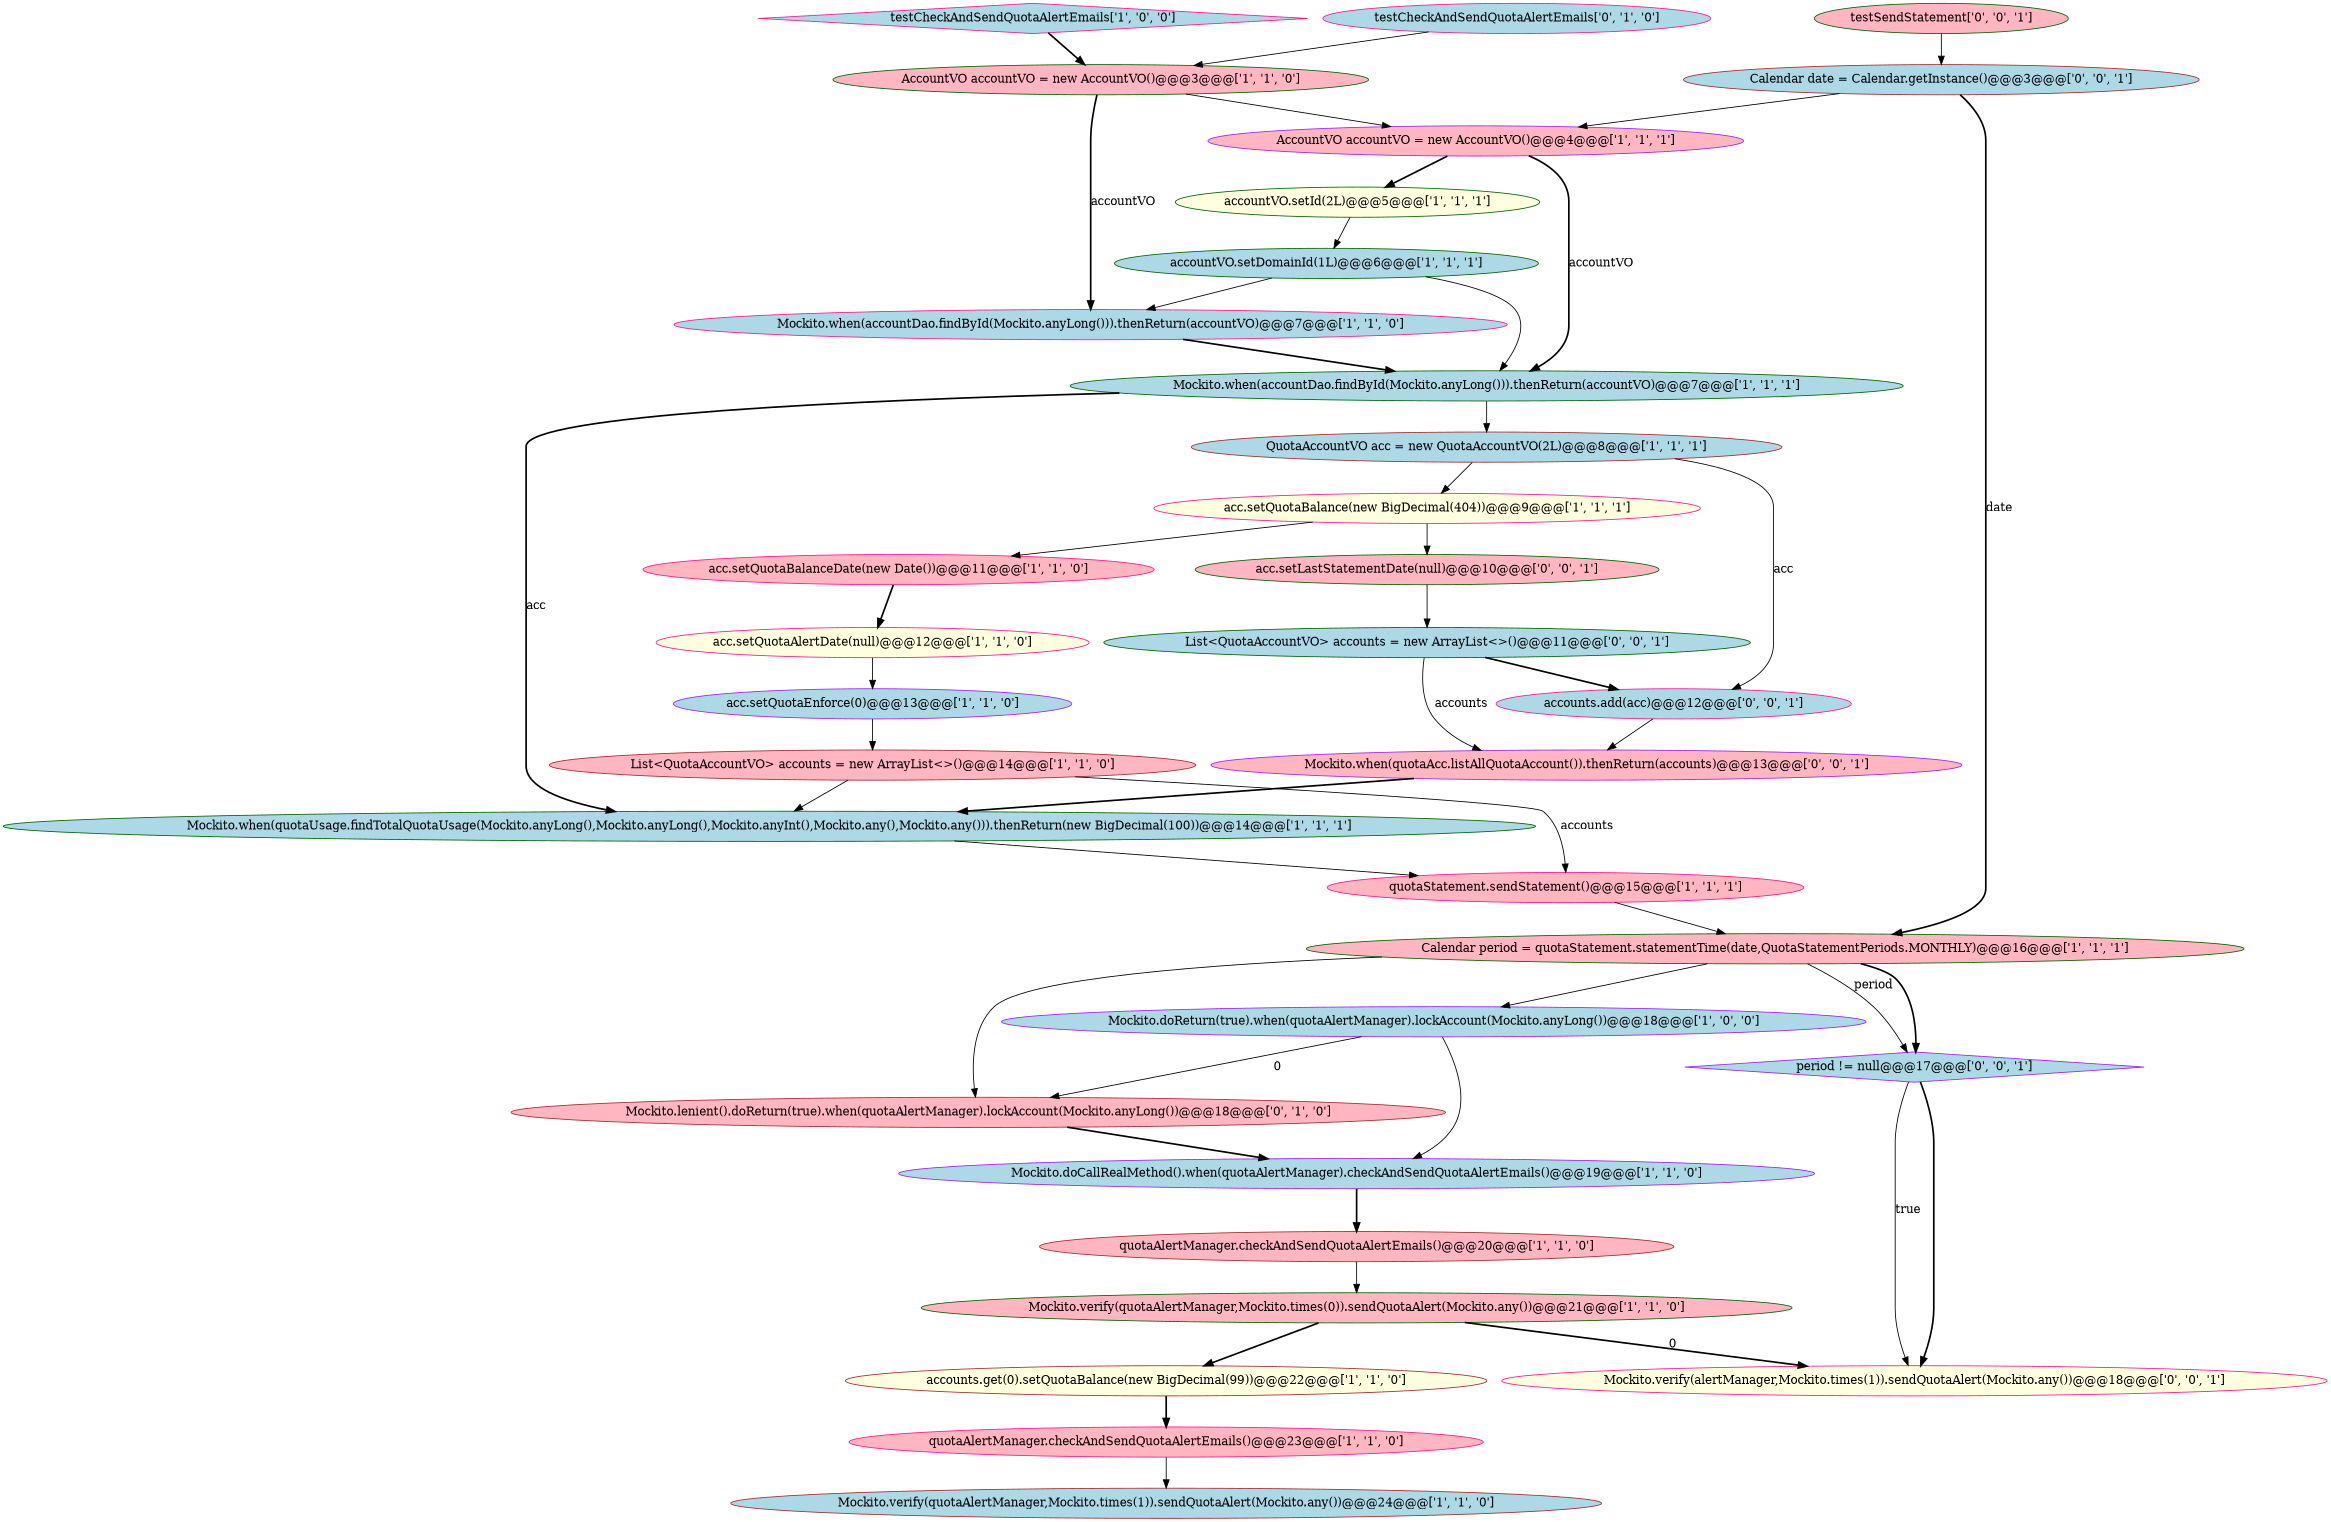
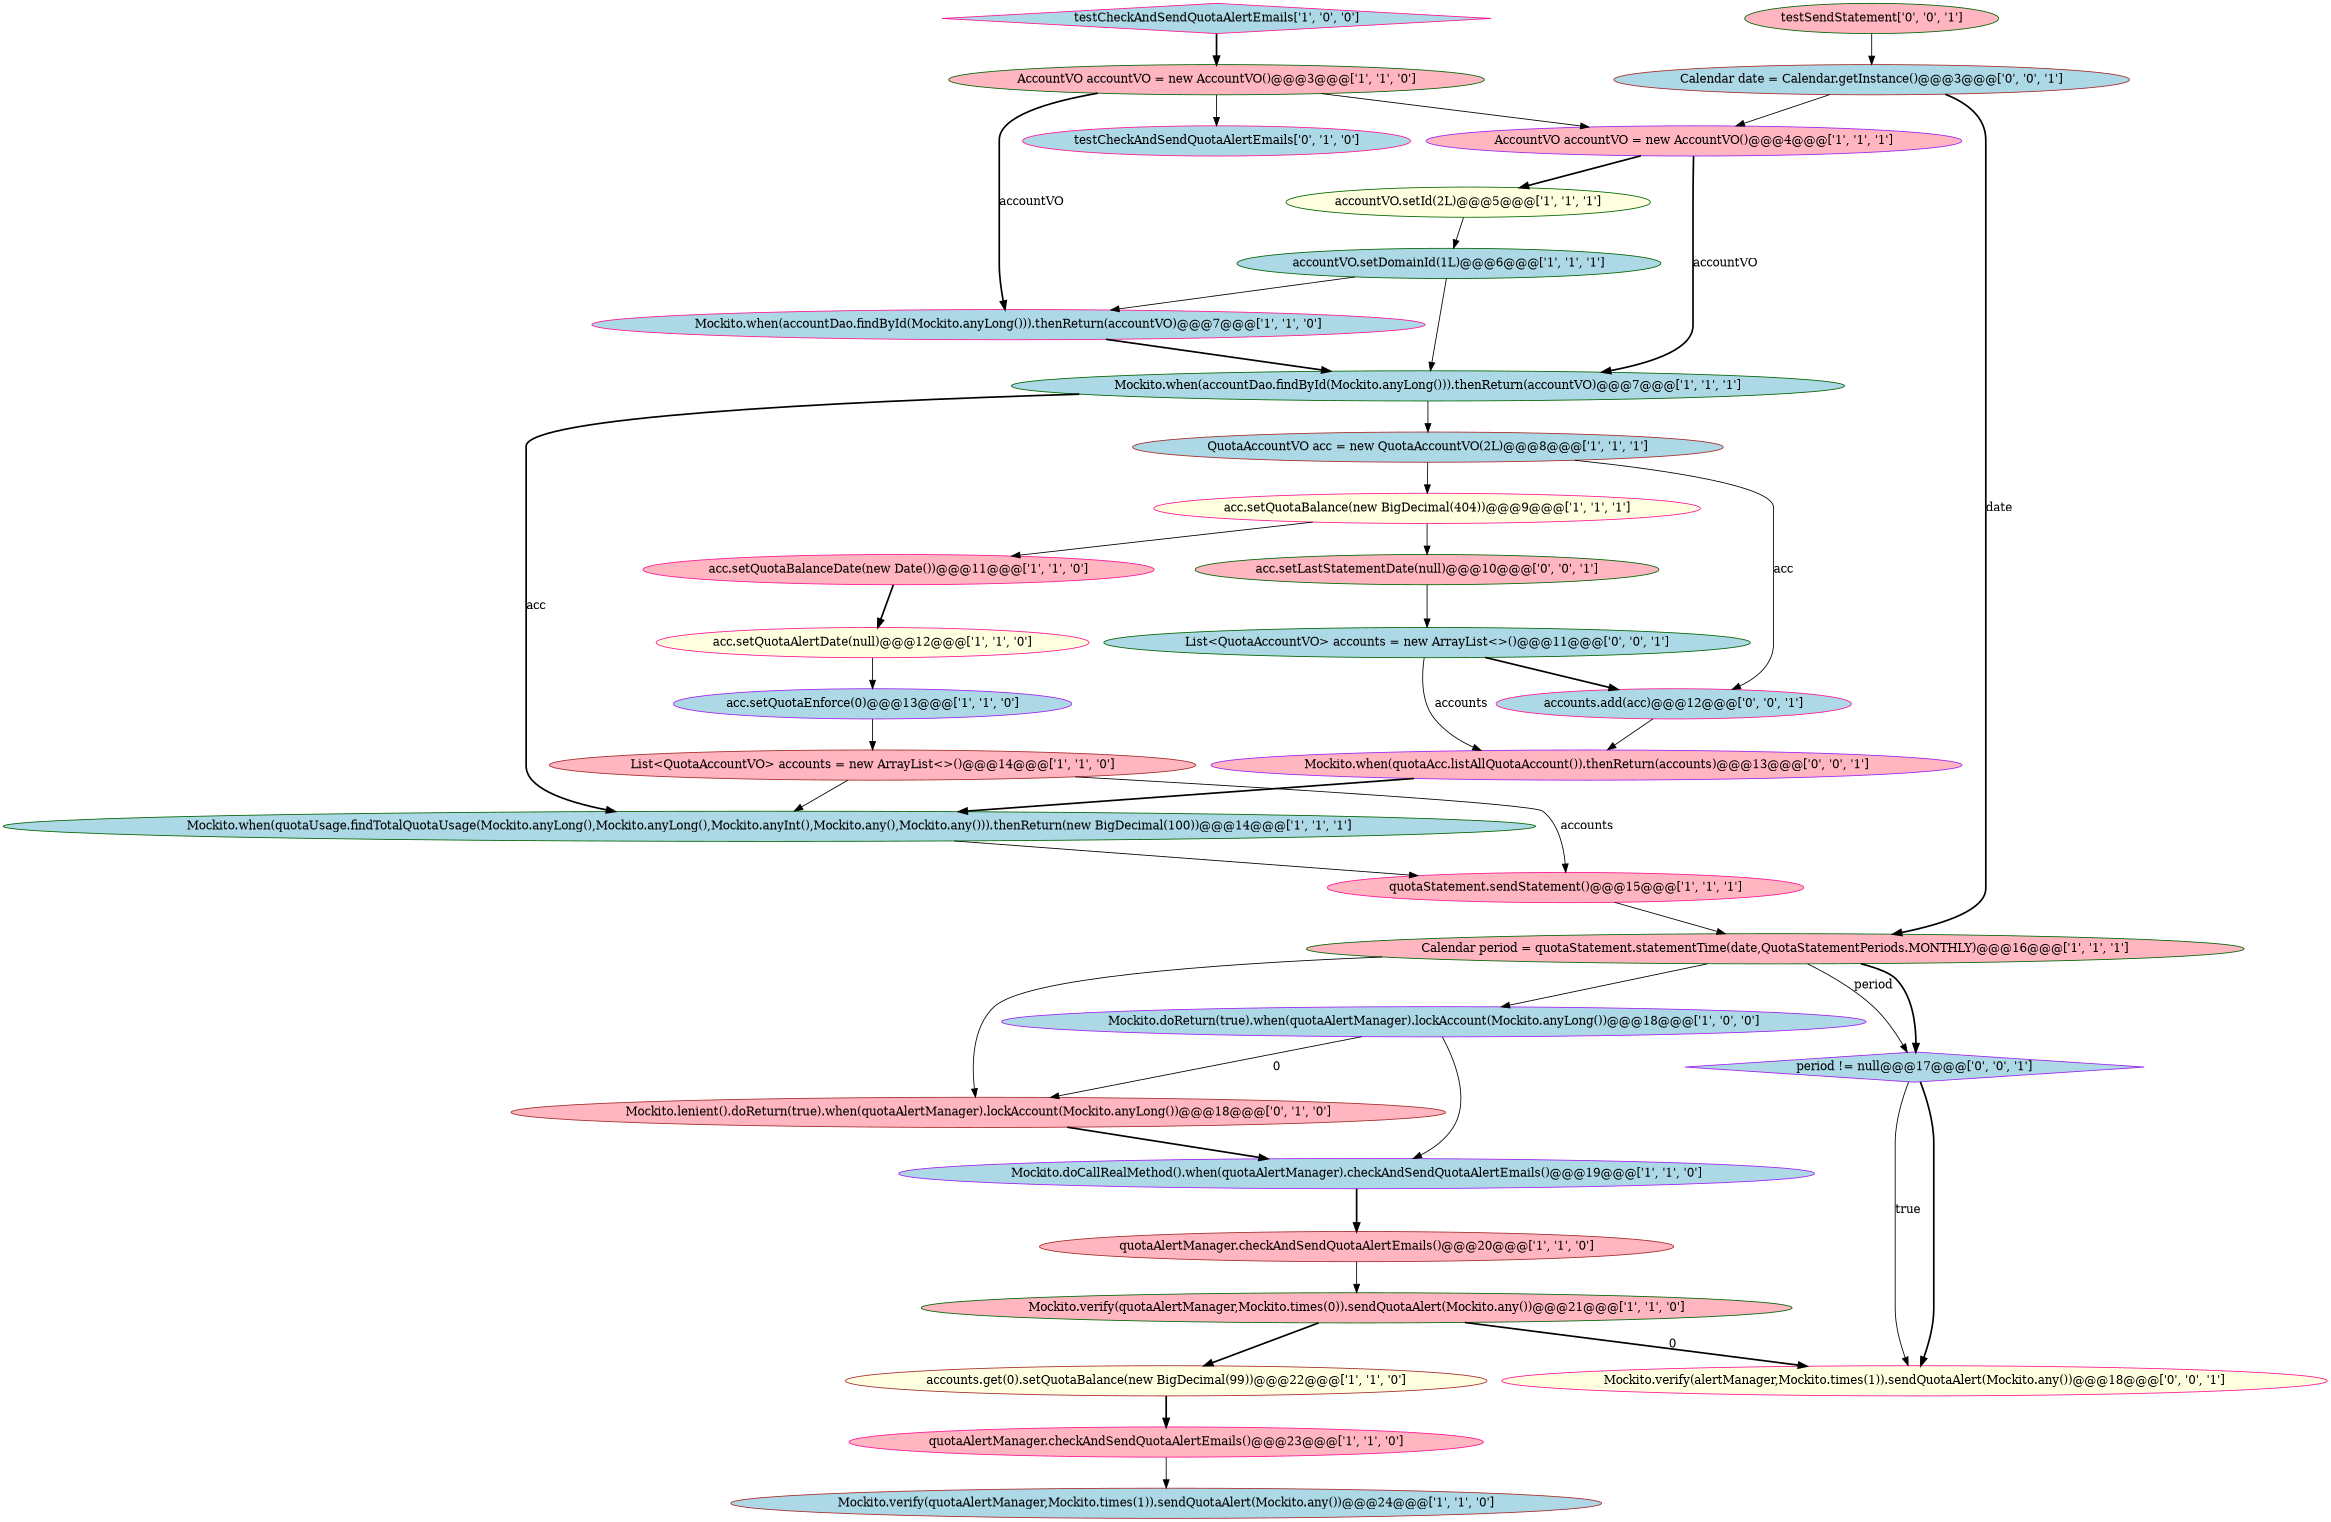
(1315, 48) -> (1217, 106)
